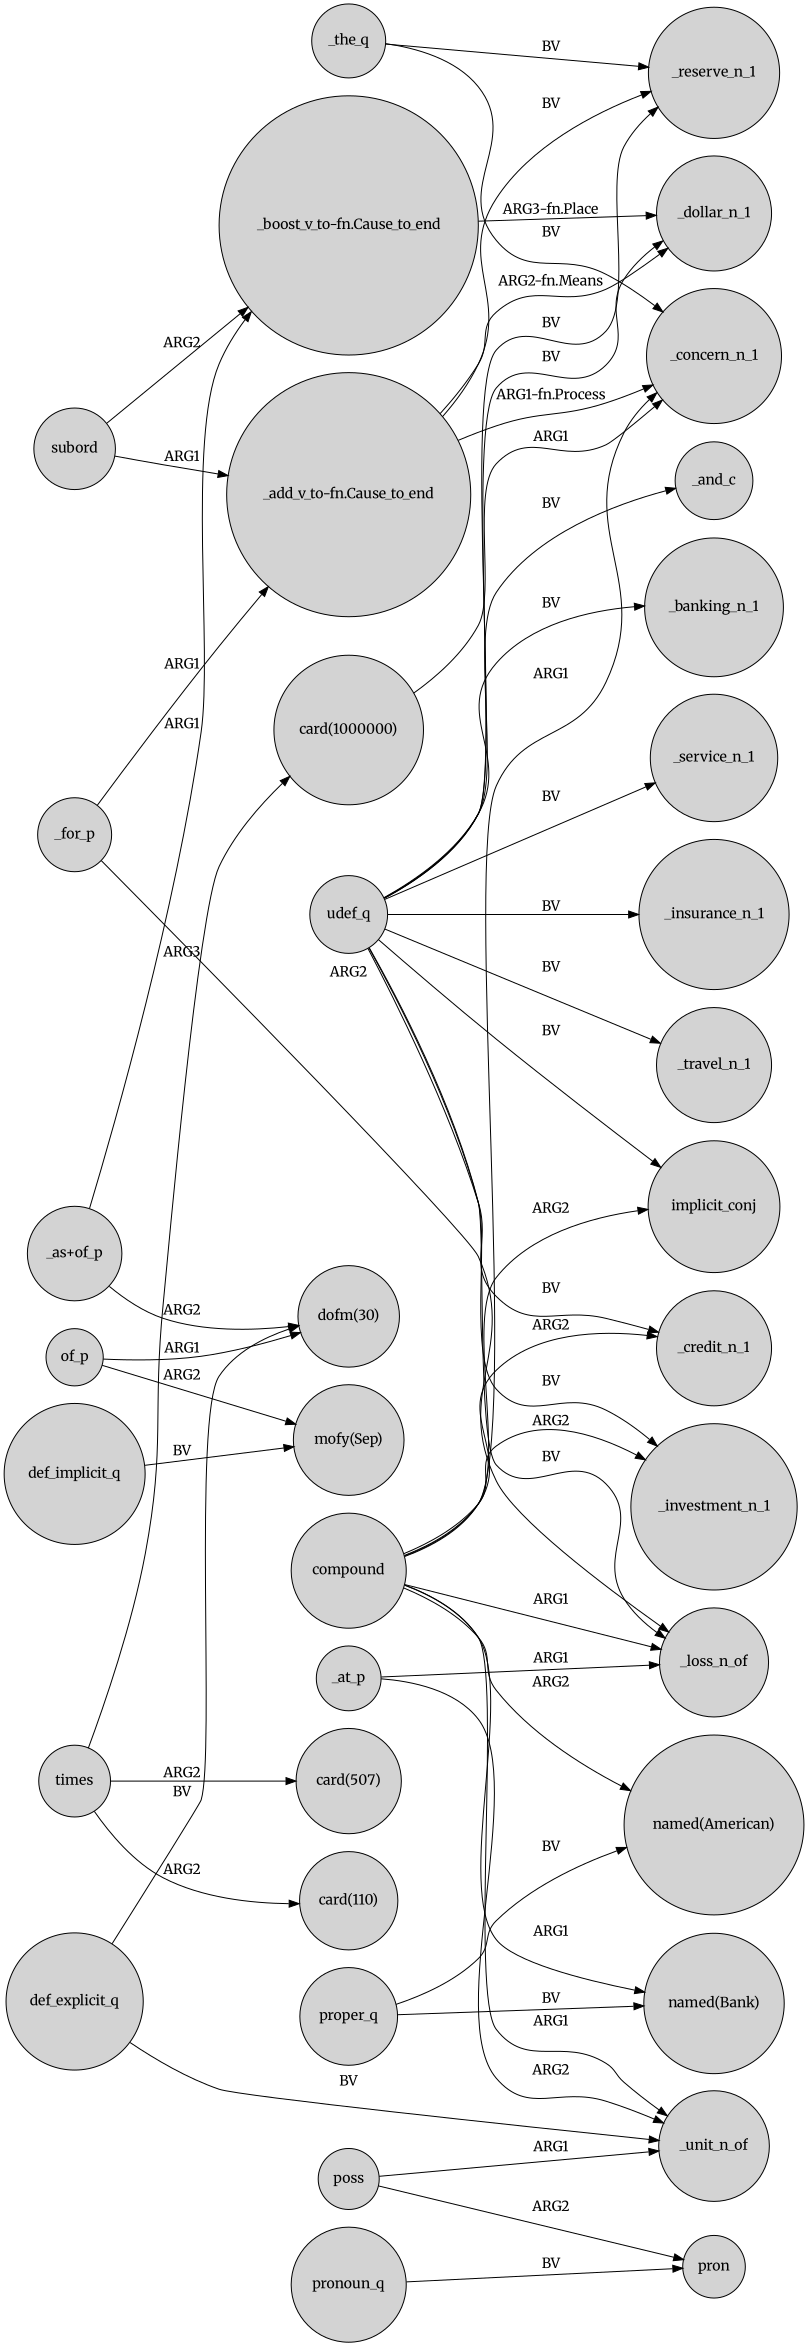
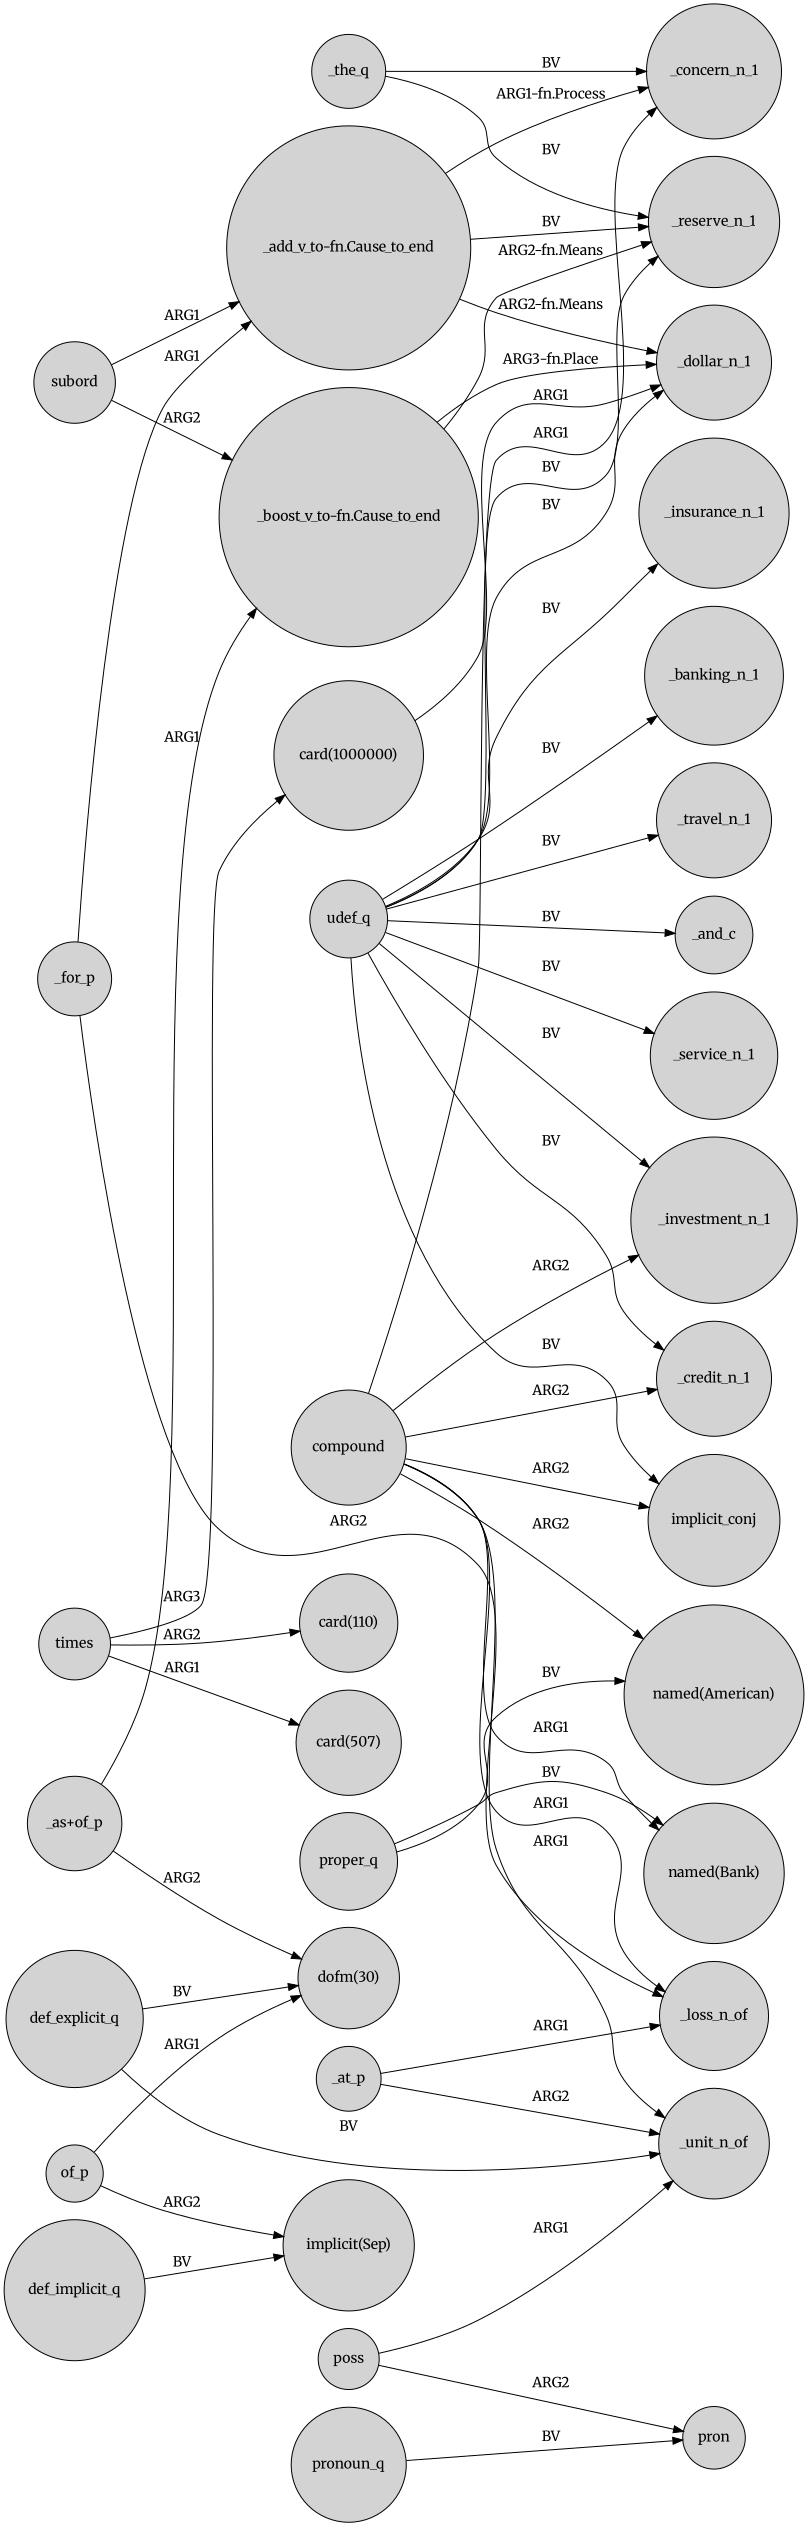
none -> (500, 295)
(492, 471) -> (482, 503)
(349, 1440) -> (349, 2245)
(510, 1475) -> none
(182, 1774) -> (182, 1668)
